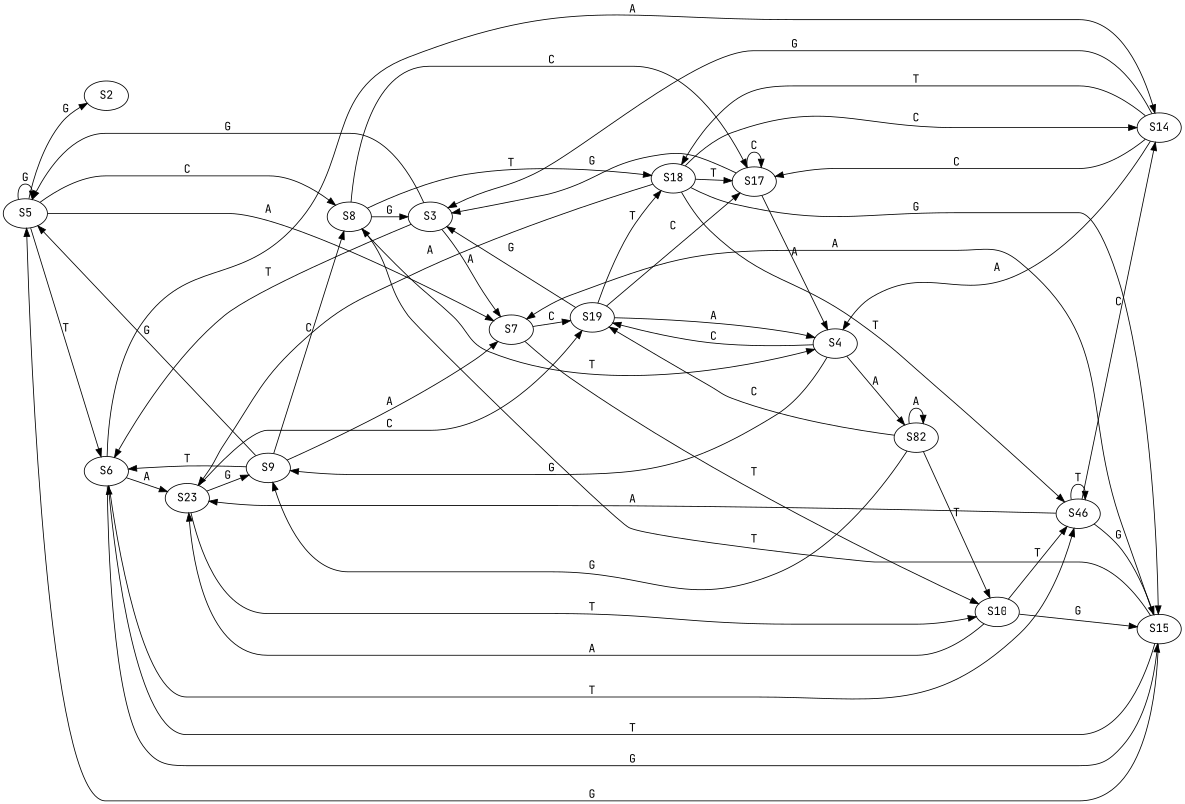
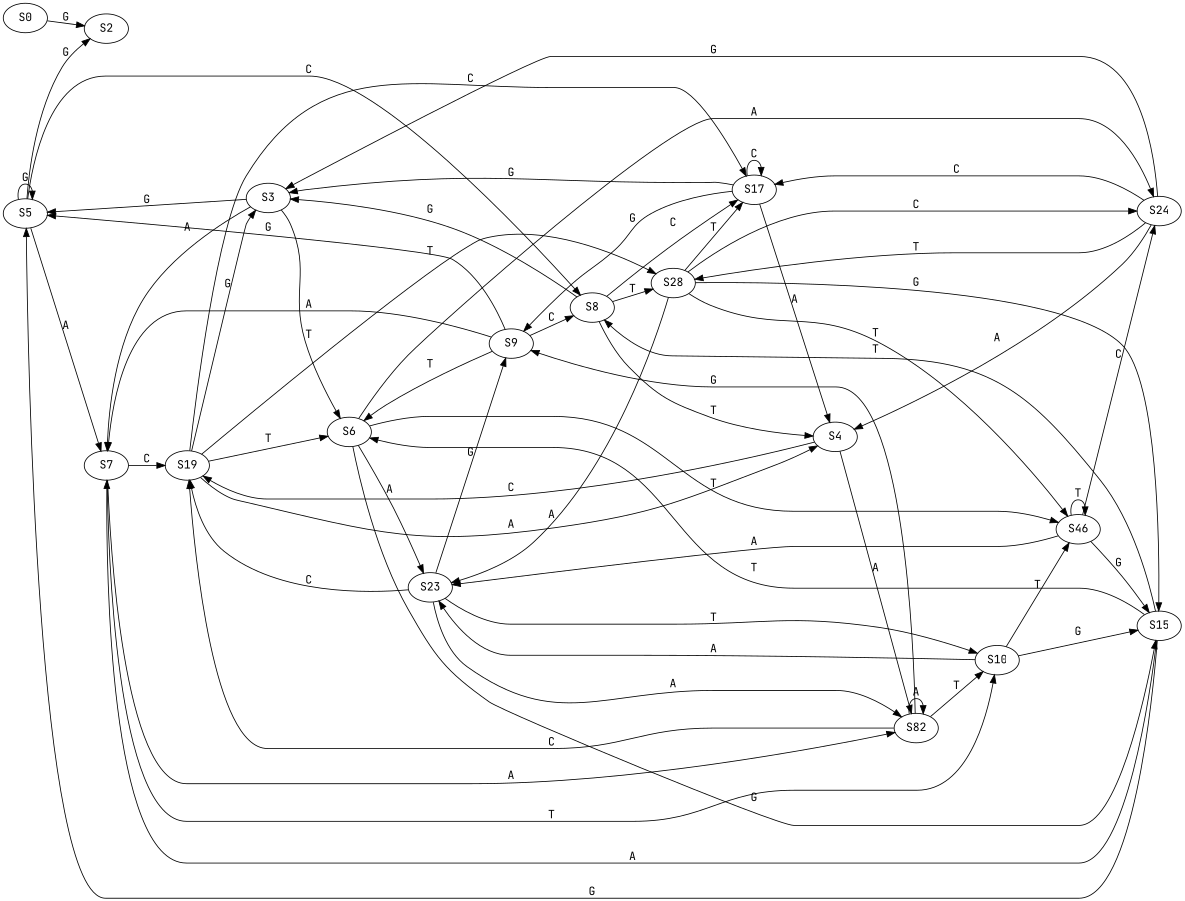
none -> (25, 18)
(1159, 128) -> (1159, 211)
(673, 178) -> (673, 283)
(65, 338) -> (264, 450)
(582, 474) -> (623, 242)
none -> (642, 696)
none -> (375, 784)
